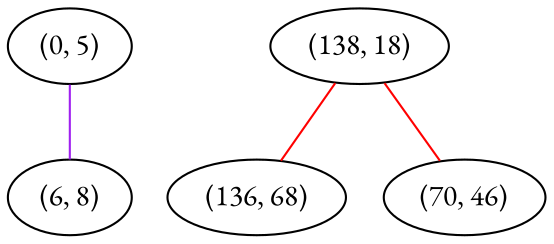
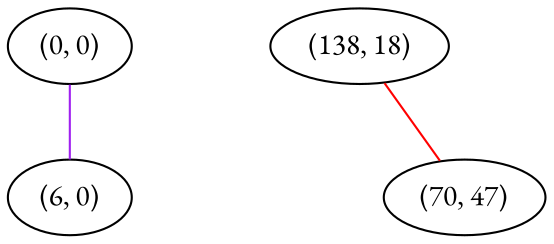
(70, 46) -> (70, 46)
(70, 197) -> (70, 197)
(257, 197) -> none
(465, 197) -> (465, 197)
